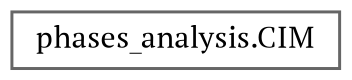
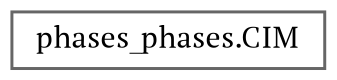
(176, 40) -> (168, 40)
